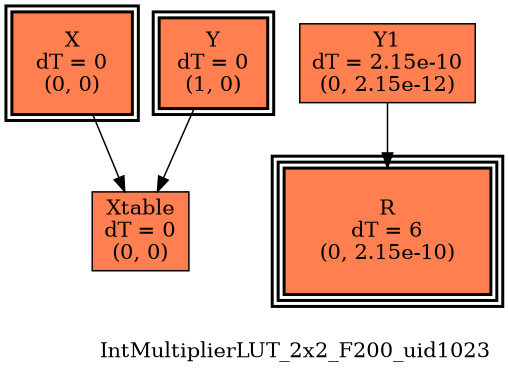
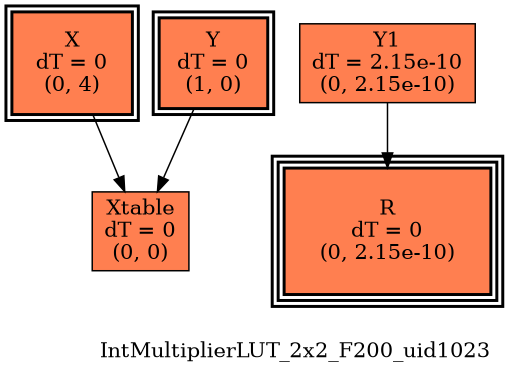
(72, 63) -> (72, 63)
(387, 63) -> (387, 63)
(387, 231) -> (387, 231)
